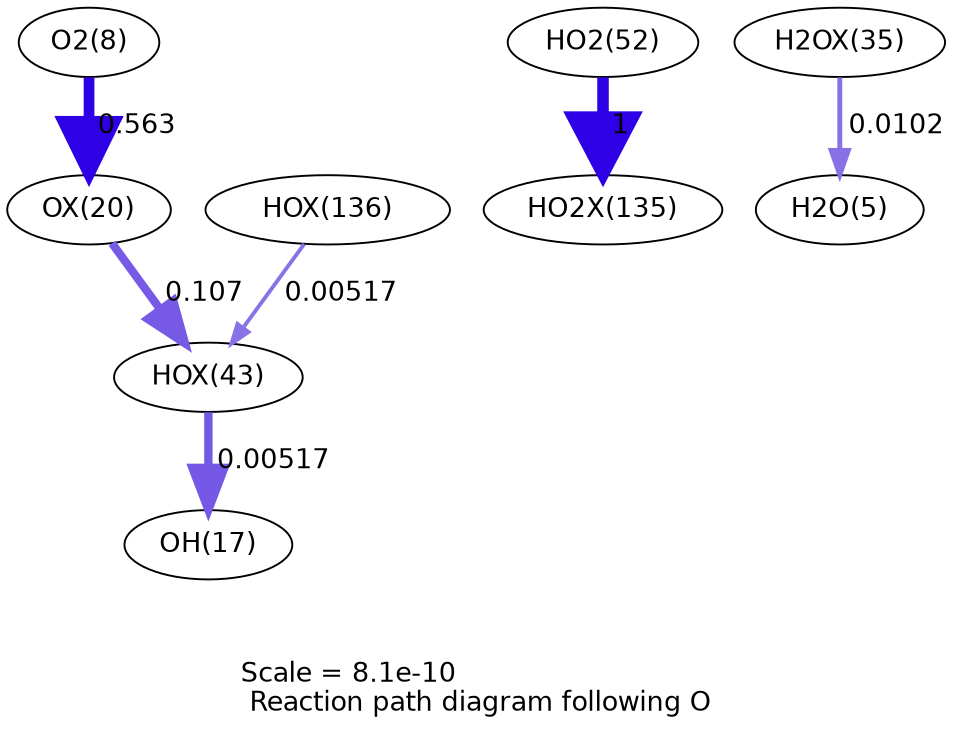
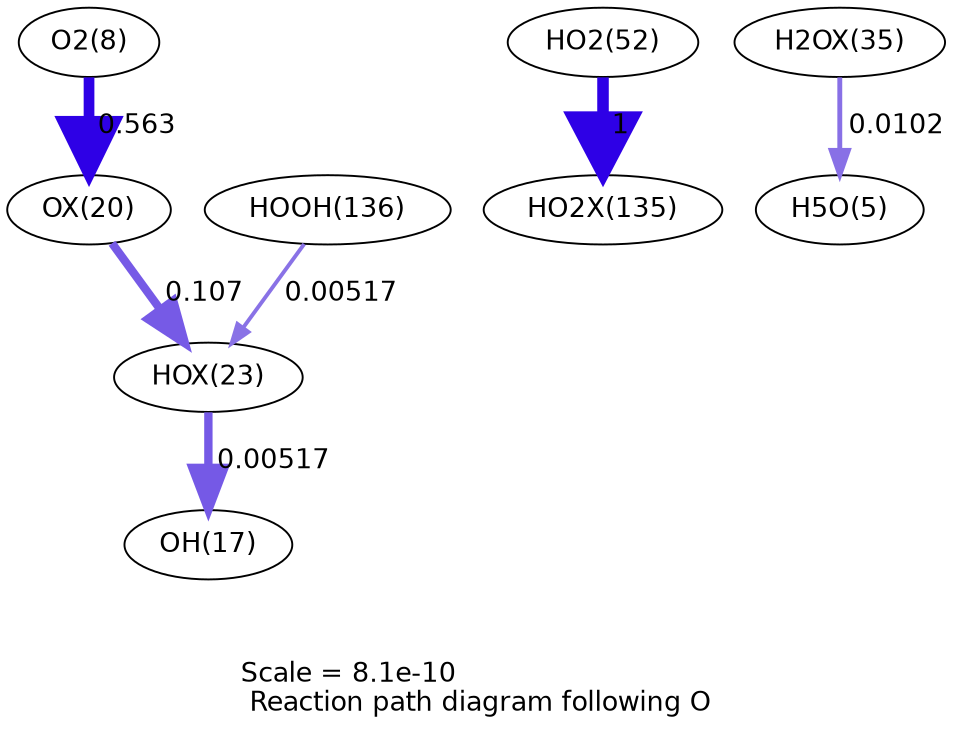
(328, 210) -> (328, 210)
(840, 210) -> (840, 210)
(208, 377) -> (208, 377)
